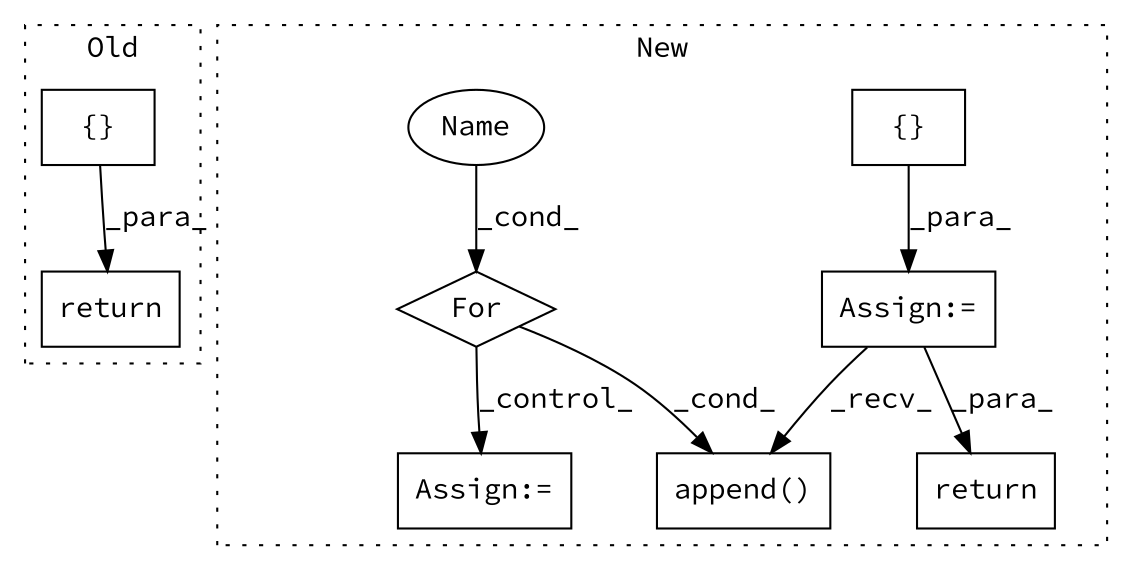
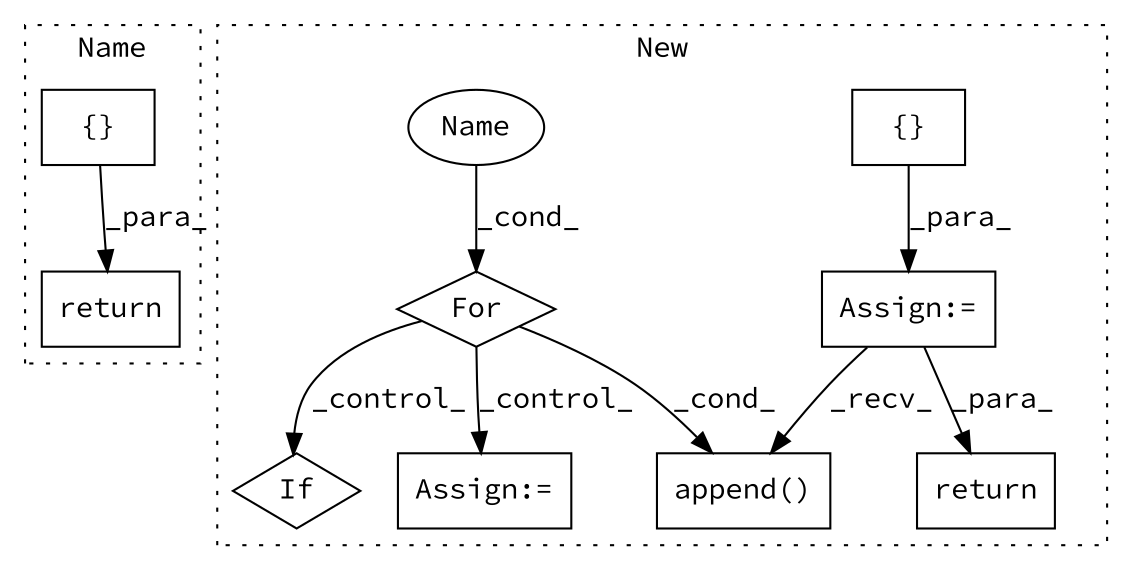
(113, 49) -> (113, 49)
none -> (297, 491)
